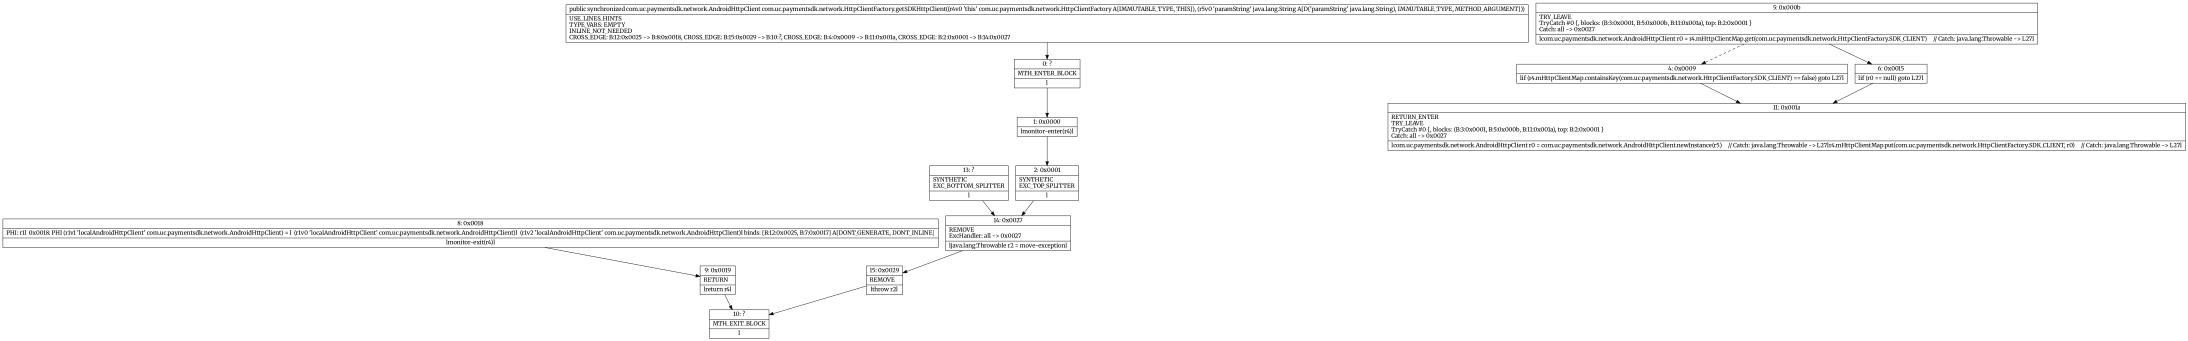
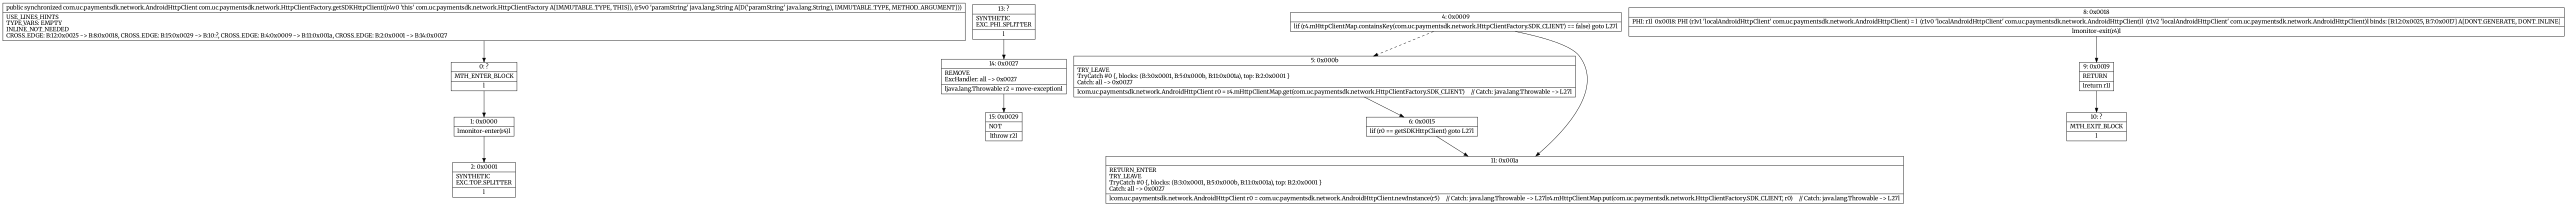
(1725, 53) -> (1406, 43)
(1891, 78) -> (1422, 131)
(969, 186) -> (1004, 25)
(1029, 207) -> none
(882, 280) -> (995, 126)
(718, 290) -> (2097, 86)
(820, 300) -> none
